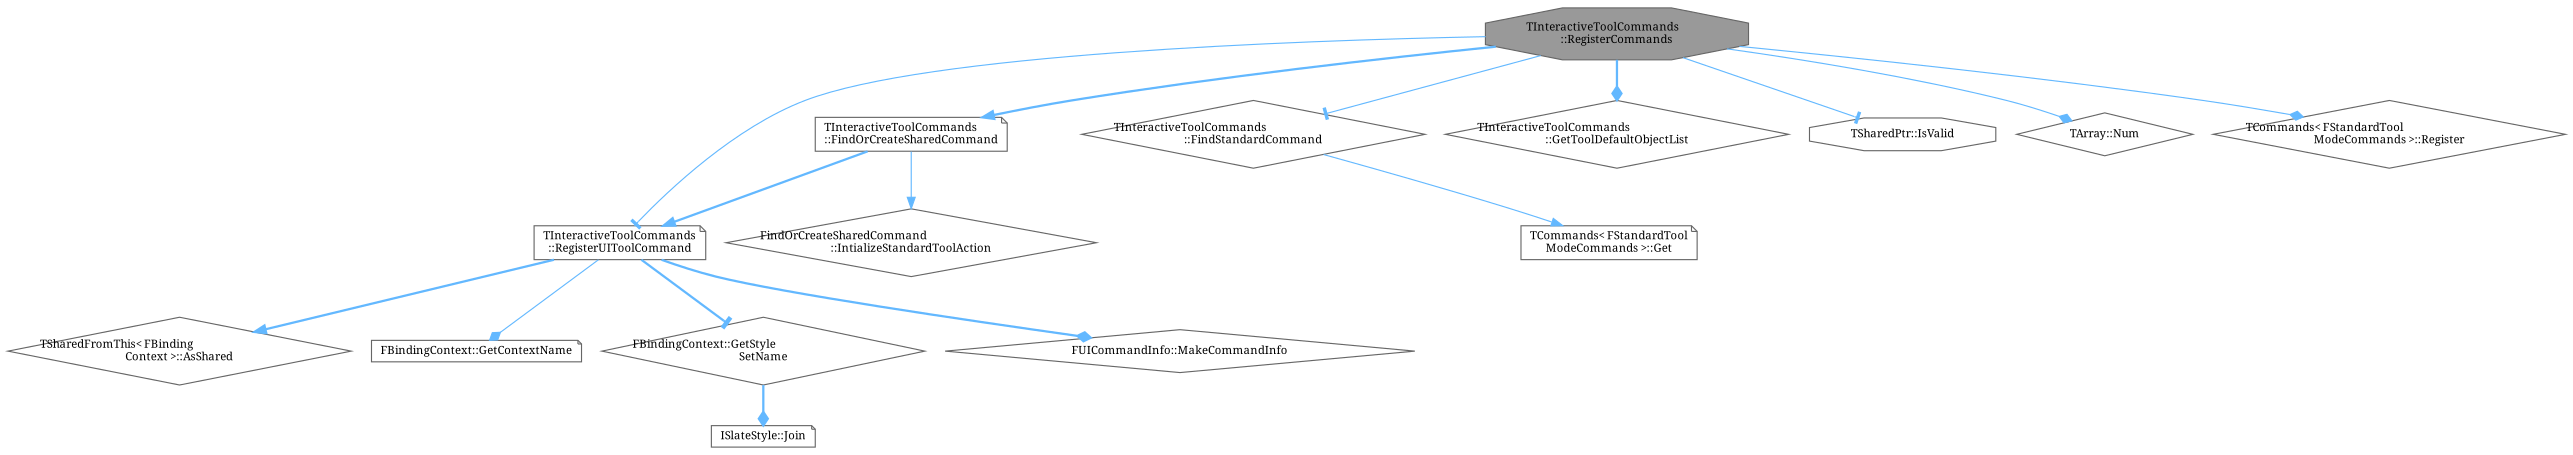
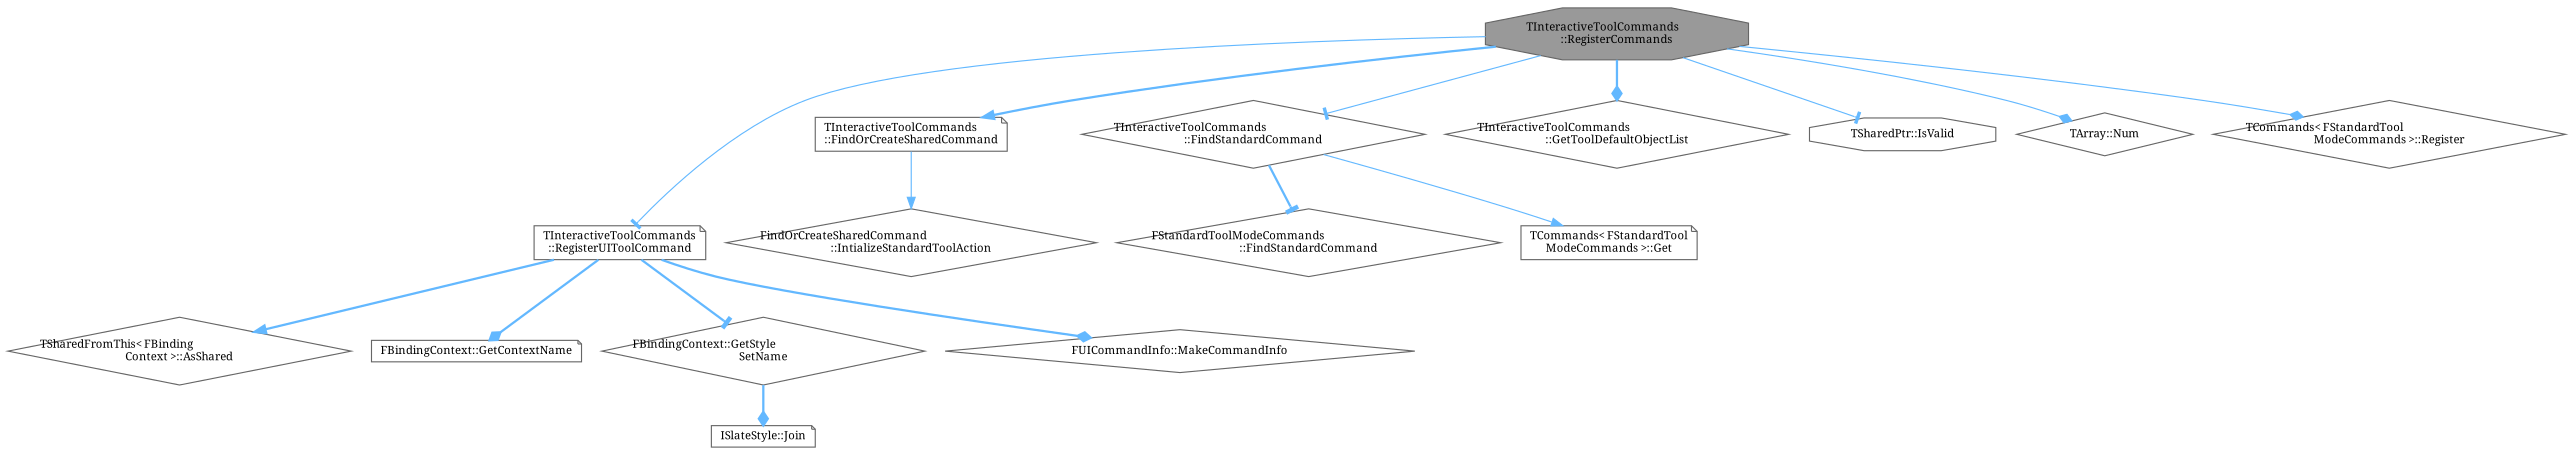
(771, 187) -> none
none -> (1309, 243)
(549, 296) -> (549, 296)
